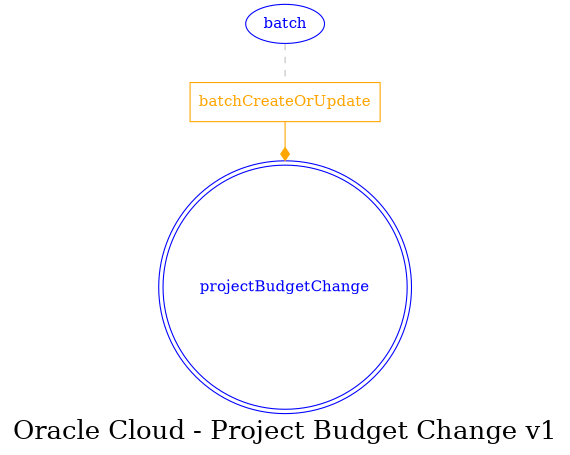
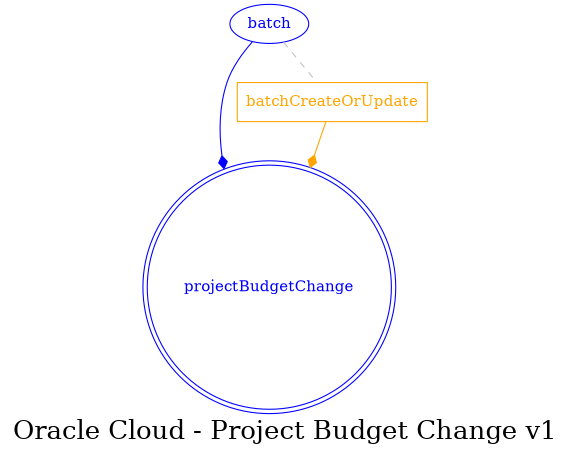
none -> (224, 95)
